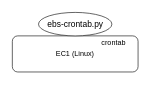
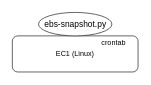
(75, 24) -> (75, 24)
